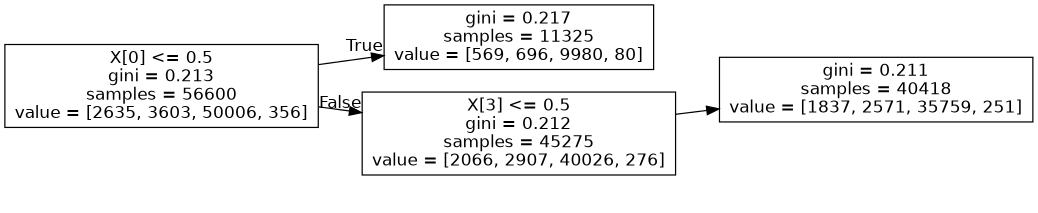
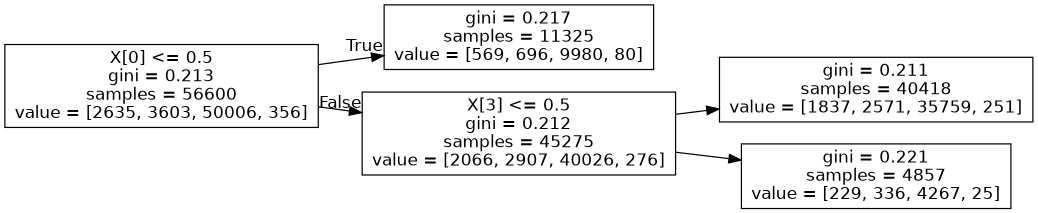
none -> (876, 176)
